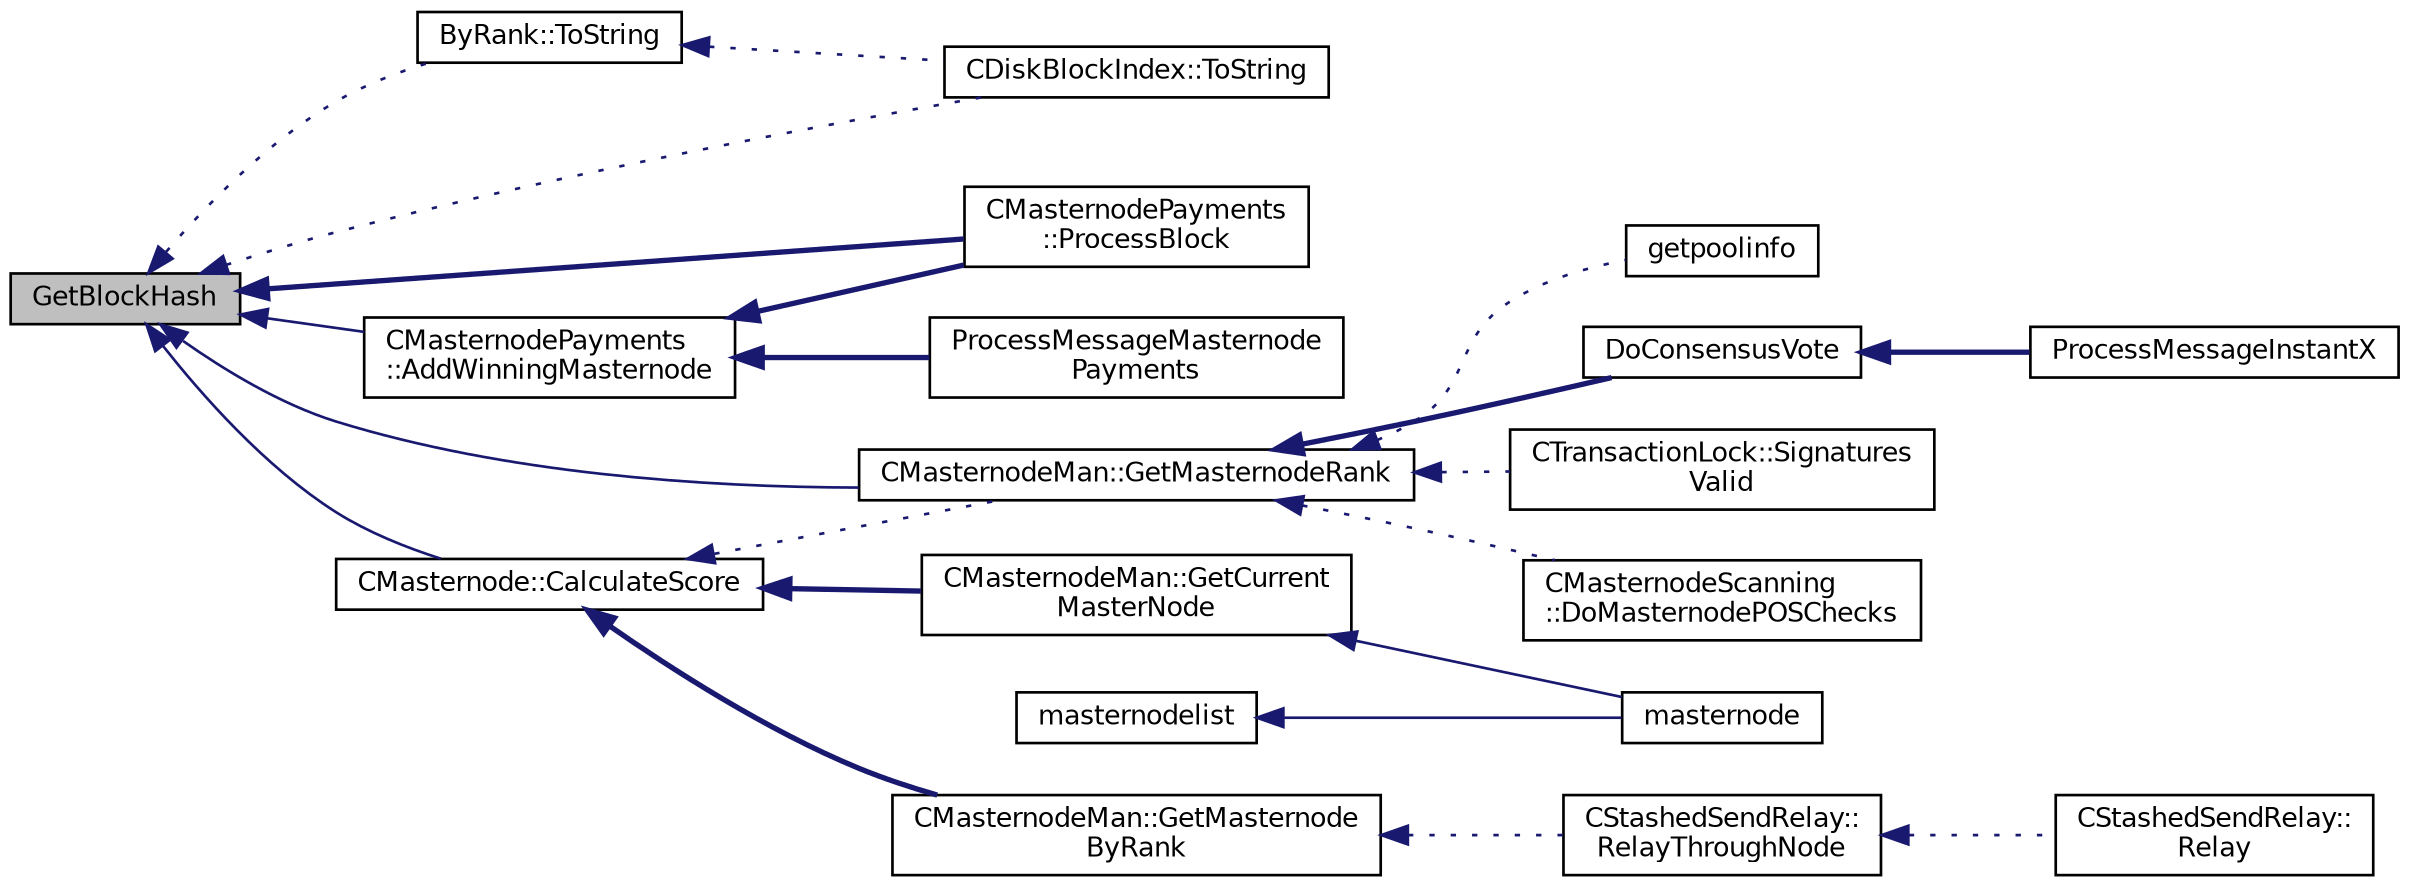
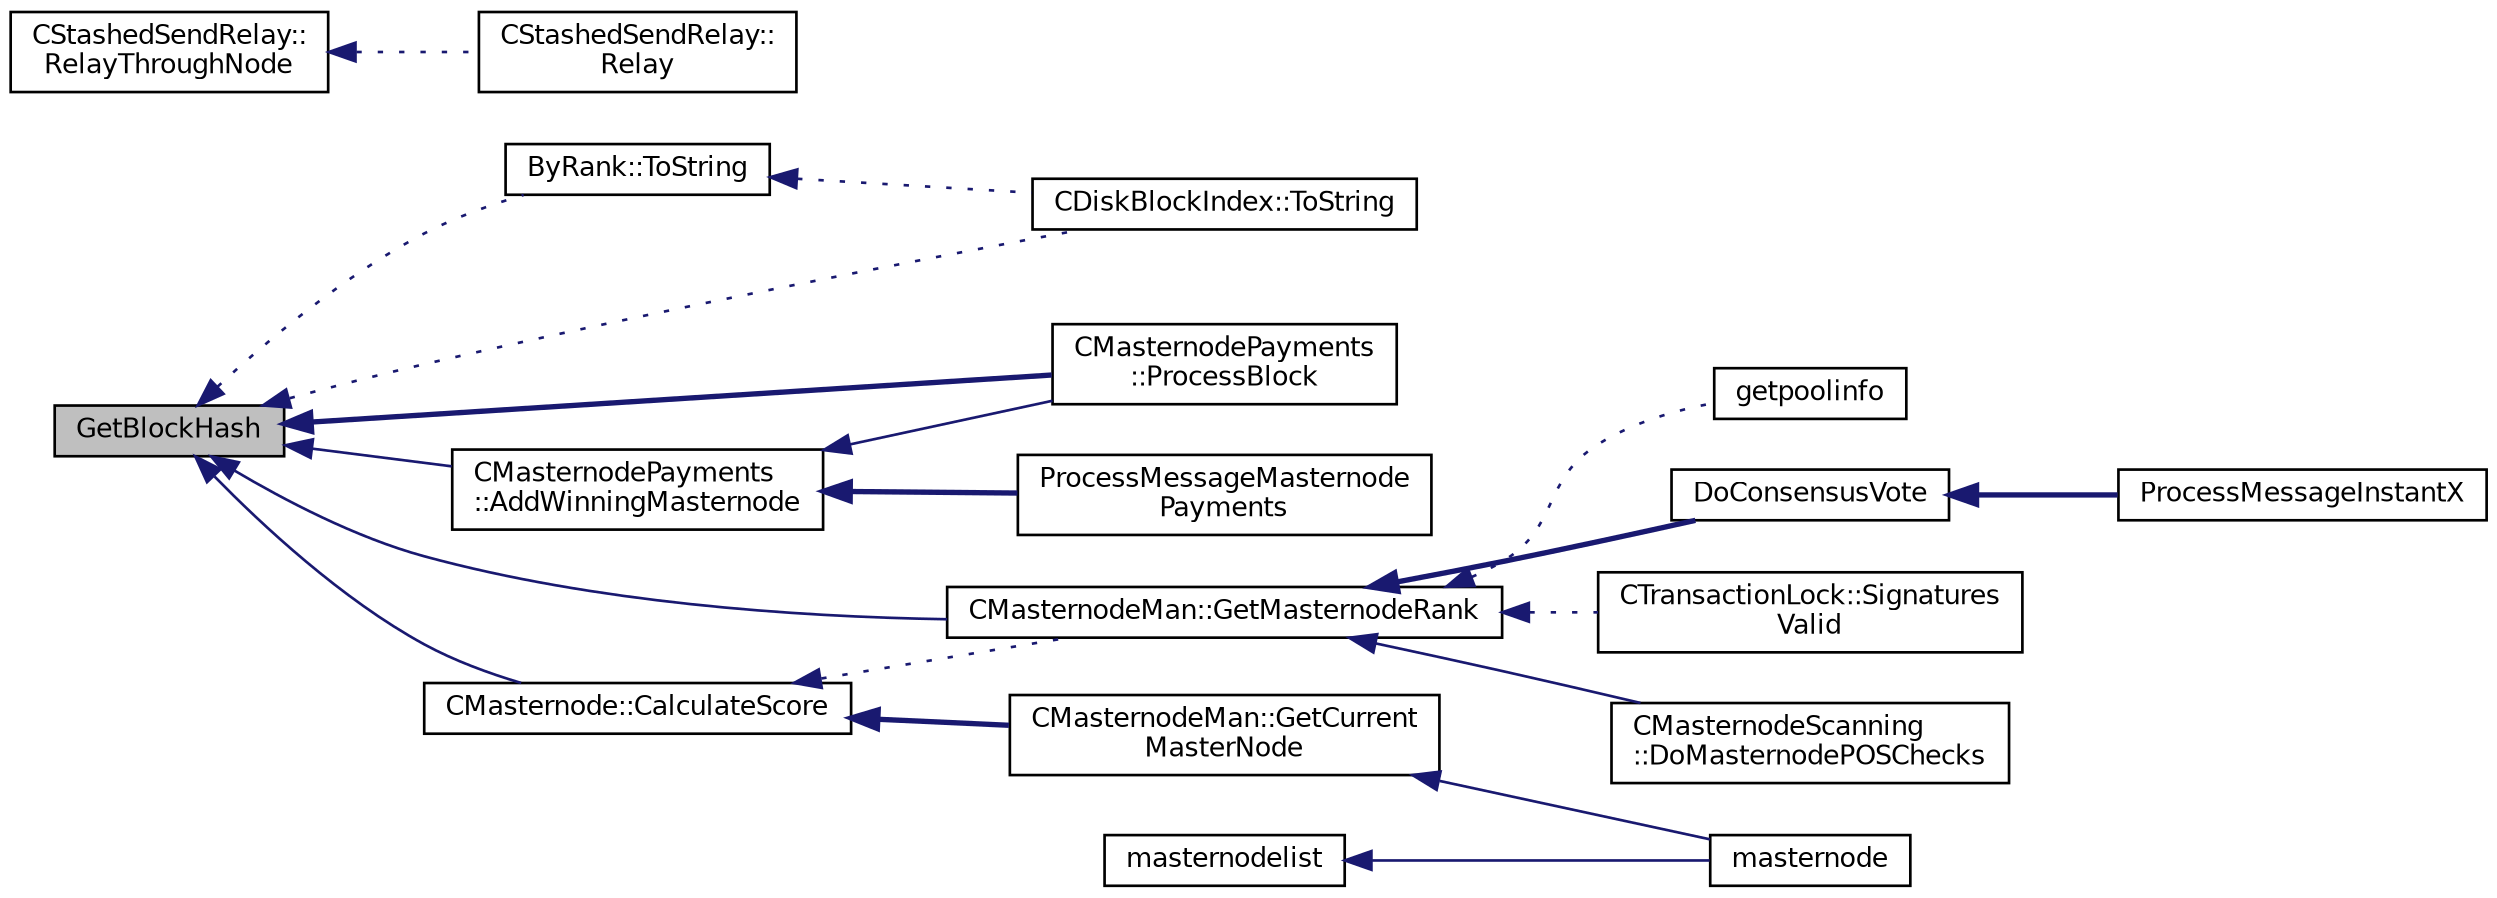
(860, 288) -> (951, 423)
(1429, 531) -> (1508, 672)
(1137, 835) -> none
